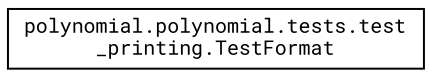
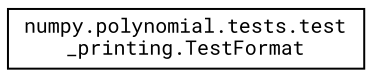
(216, 39) -> (186, 39)
